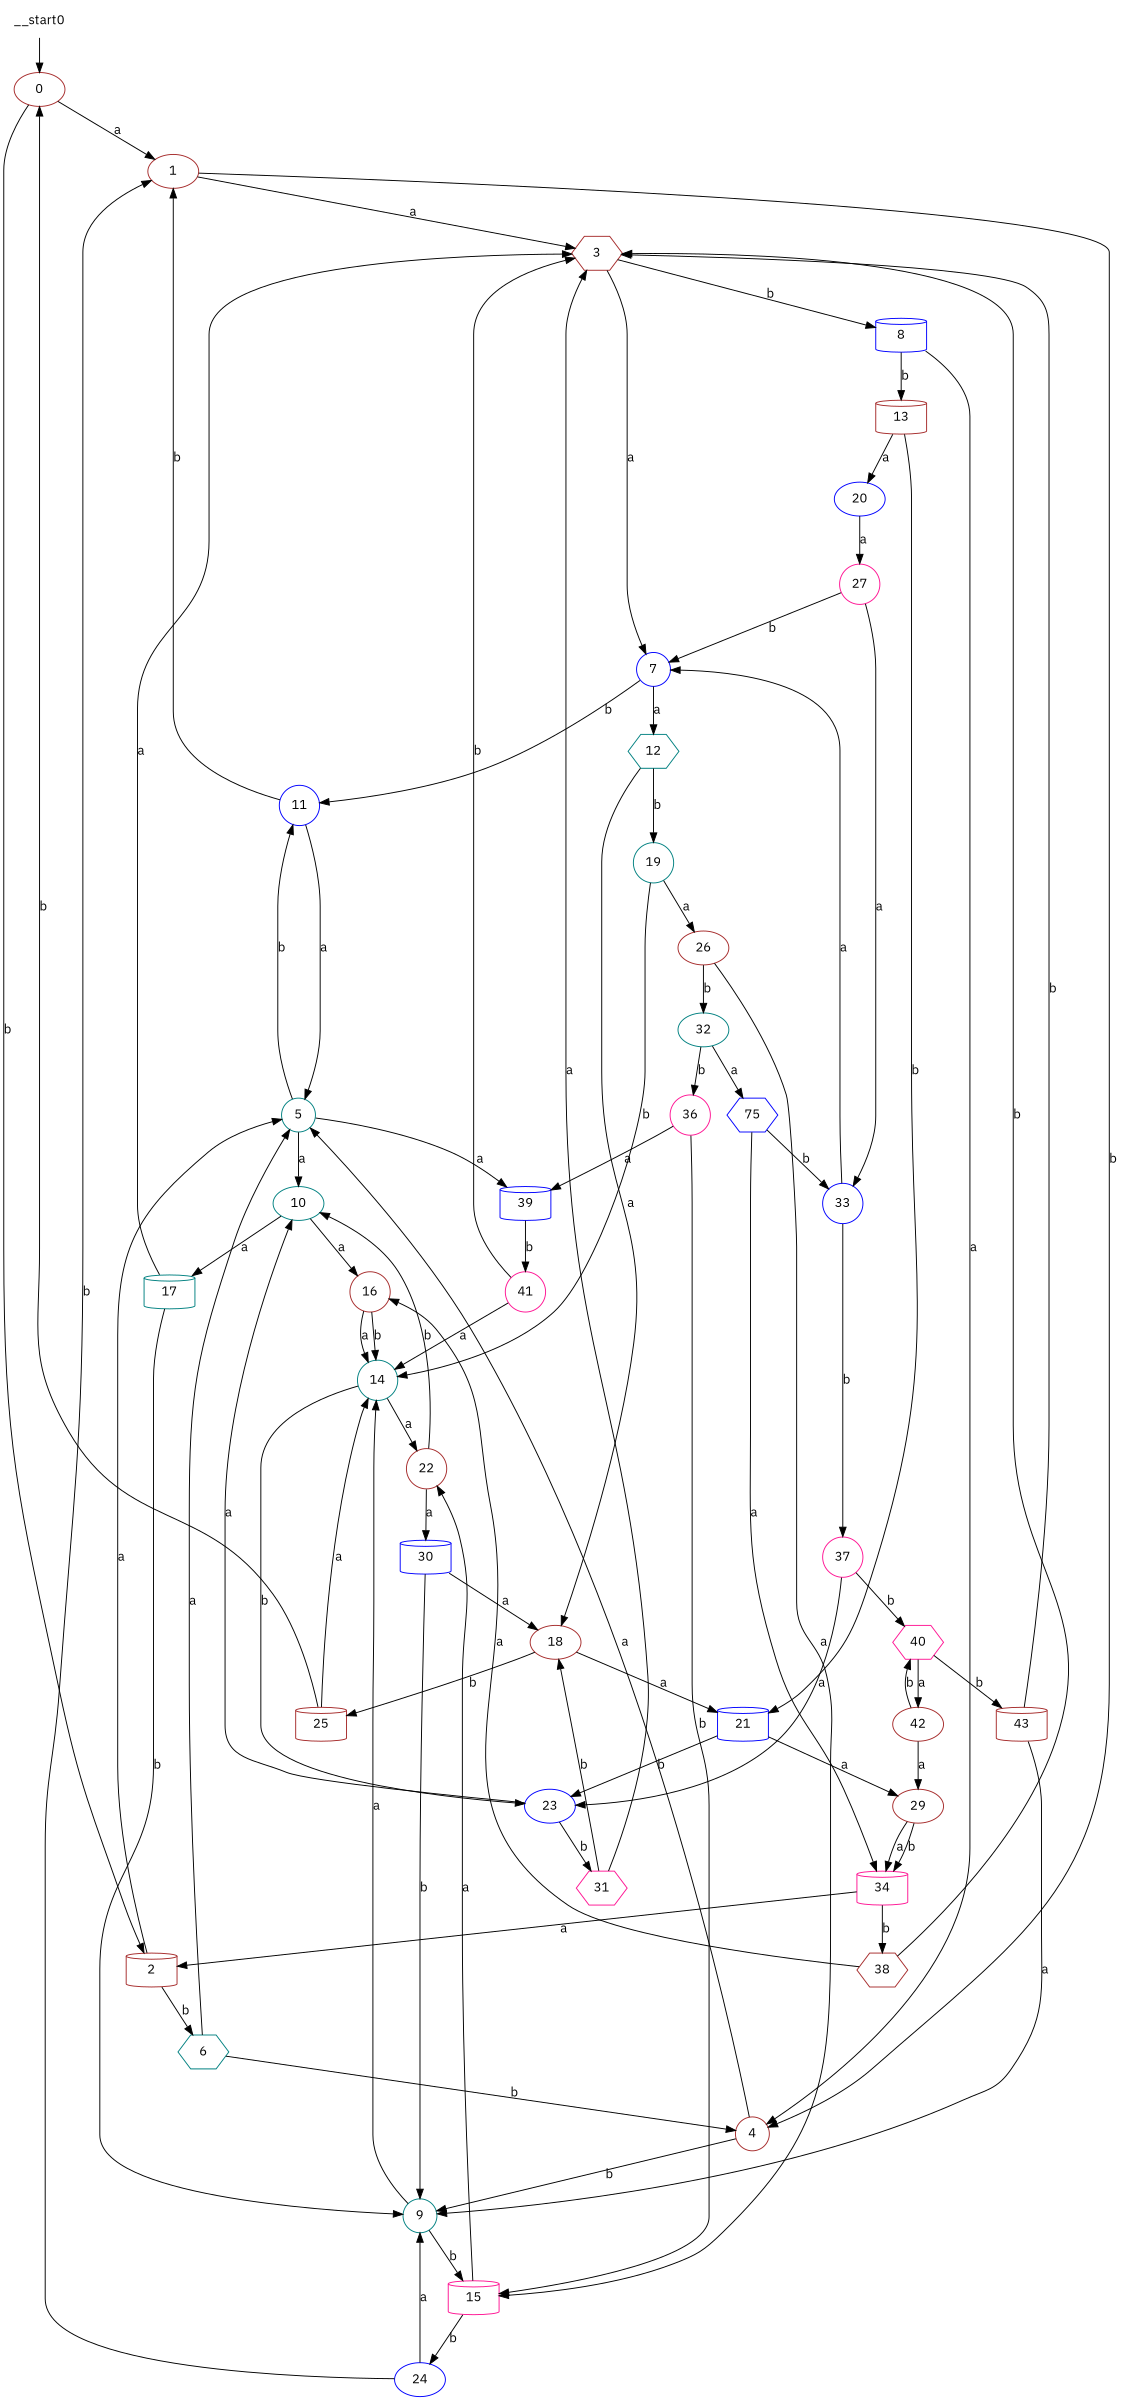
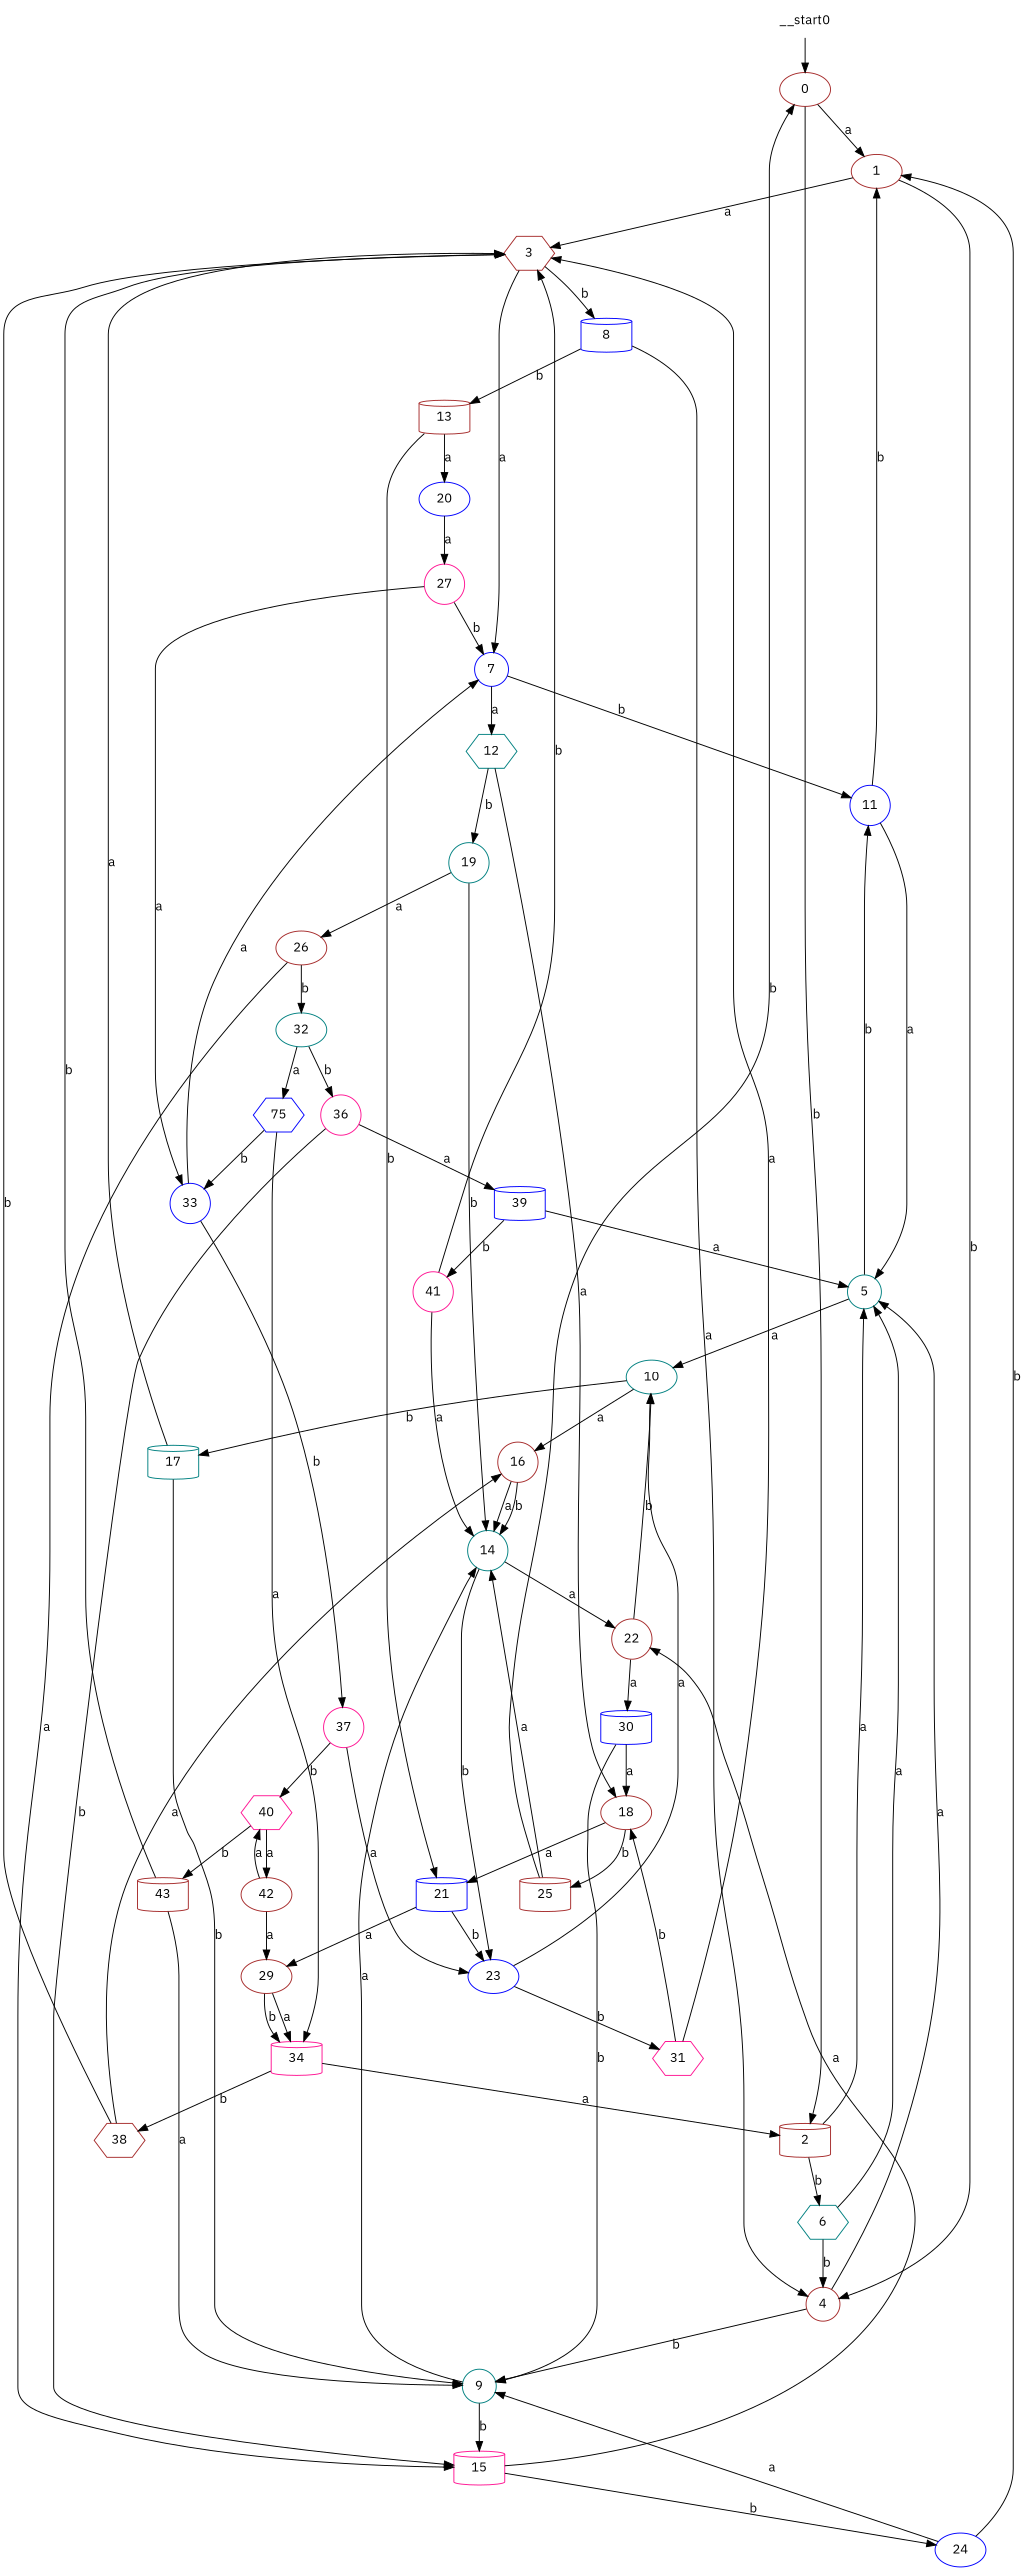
(412, 1138) -> (692, 1248)
(245, 1248) -> (410, 1418)
(910, 1683) -> (259, 1854)
